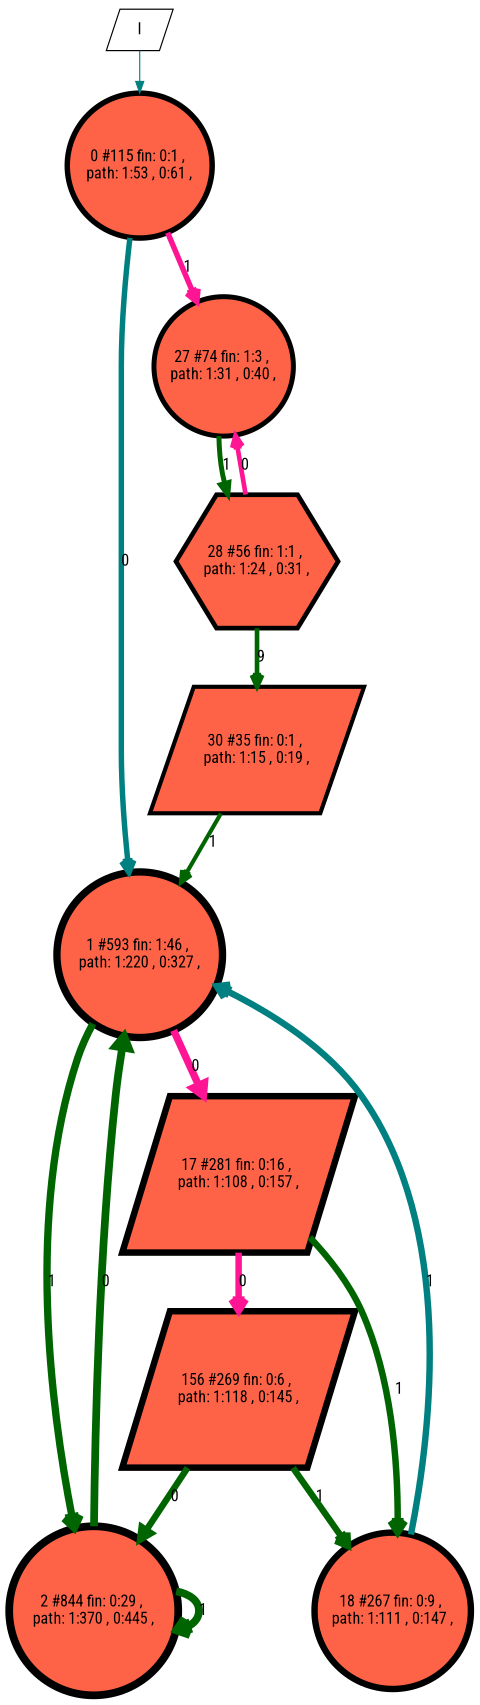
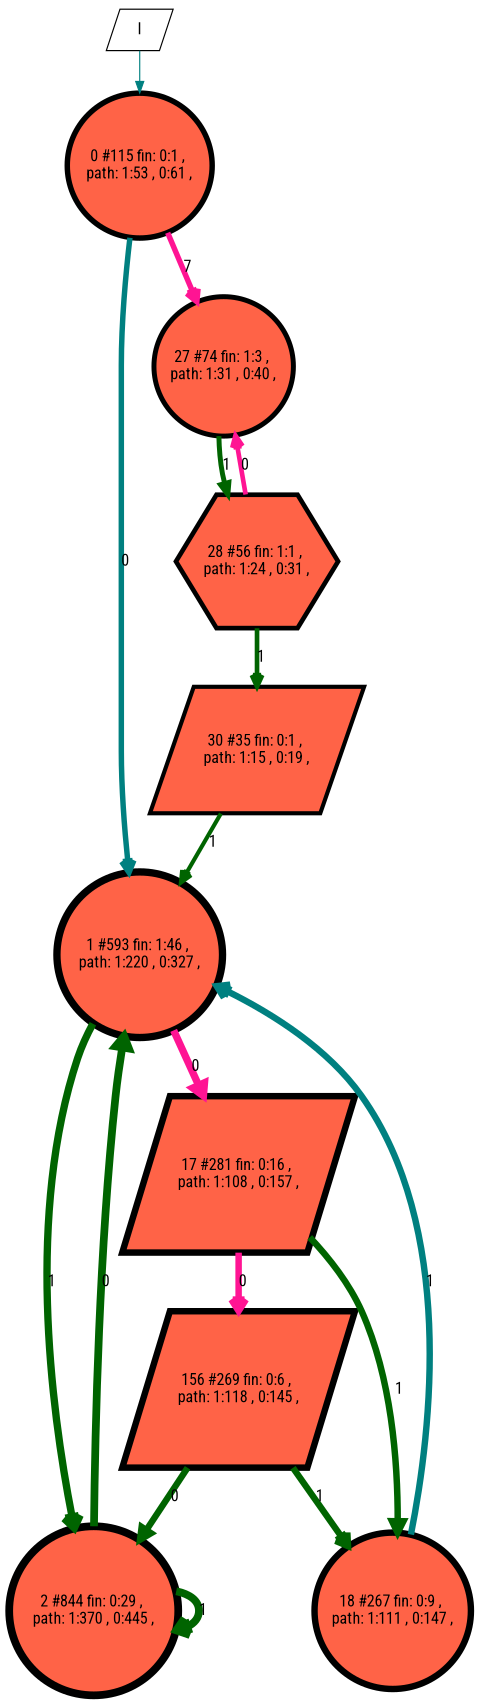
(189, 267) -> (189, 267)
(263, 657) -> (263, 657)
(381, 1370) -> (381, 1370)
